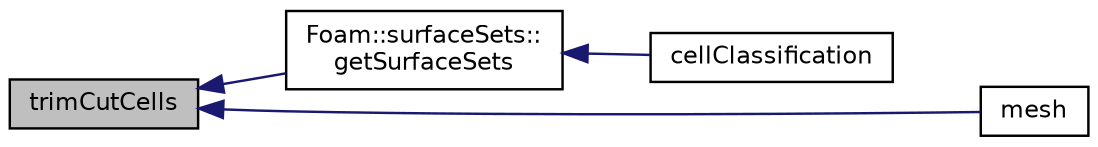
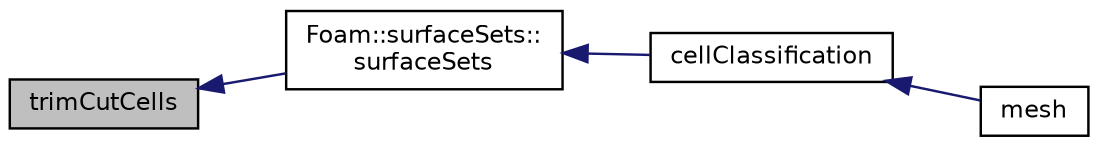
(424, 50) -> (424, 50)
(602, 114) -> (945, 93)
